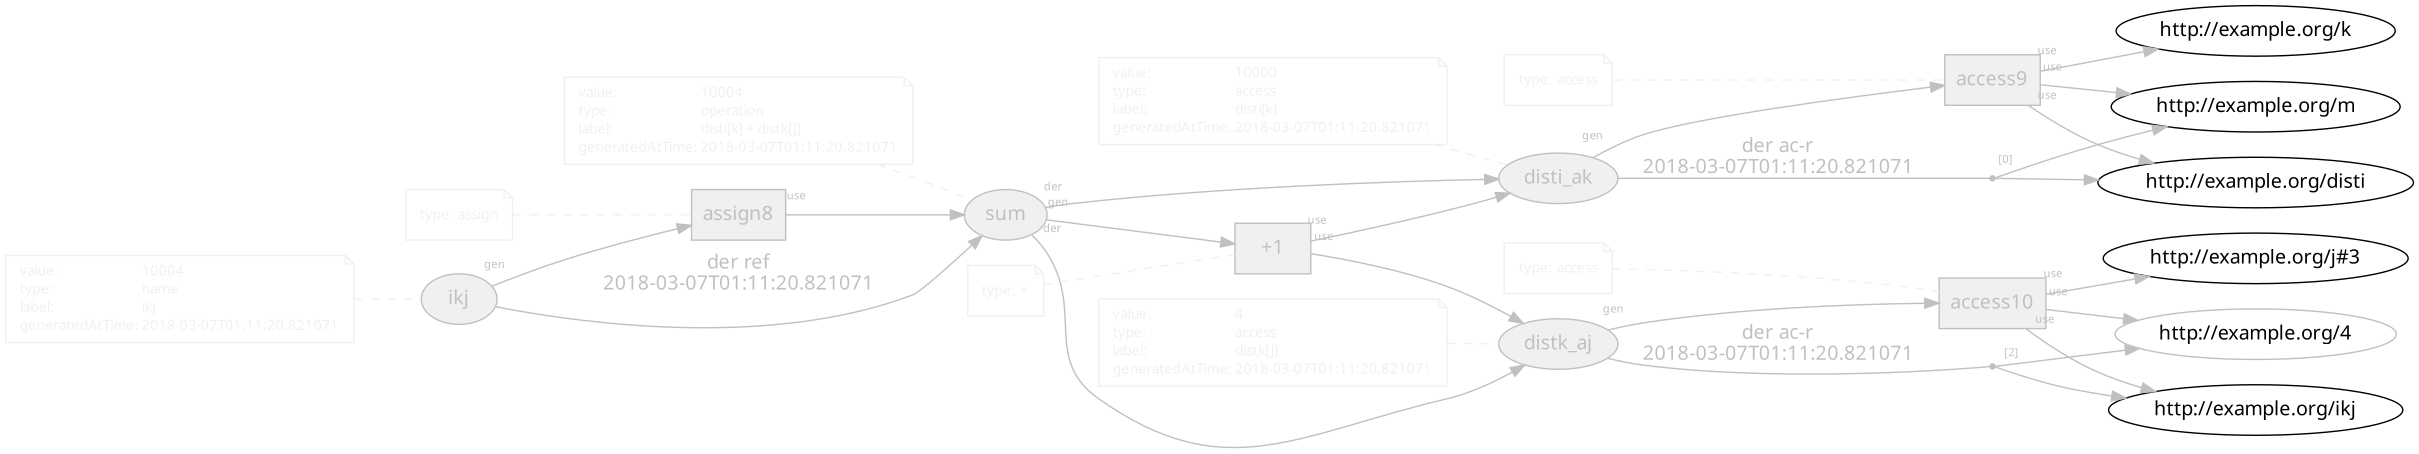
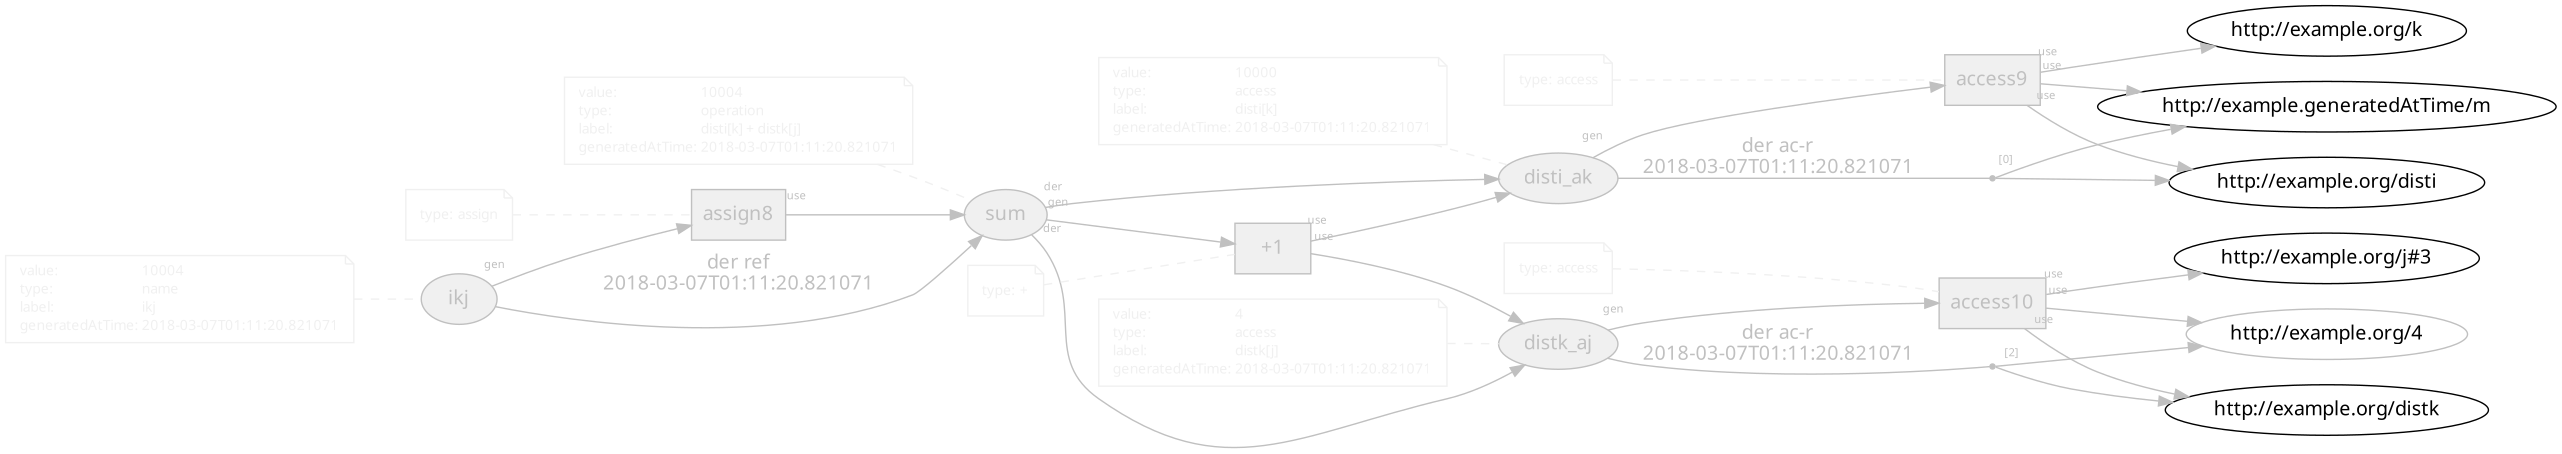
(2256, 107) -> (2327, 107)
(2256, 410) -> (2327, 410)
